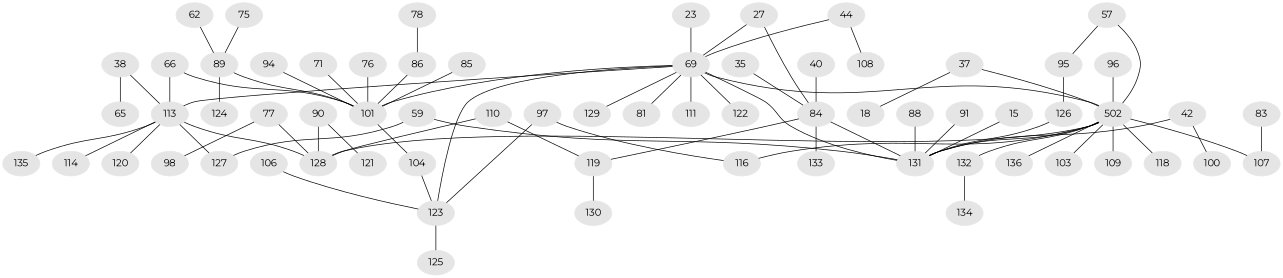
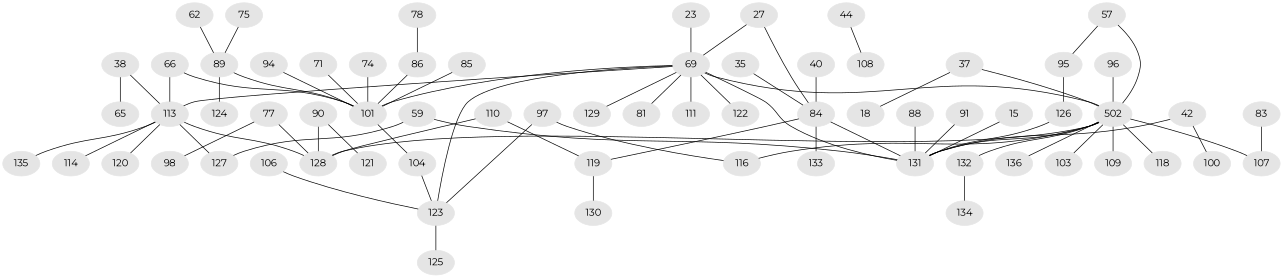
(763, 37) -> none
(368, 65) -> (368, 65)
